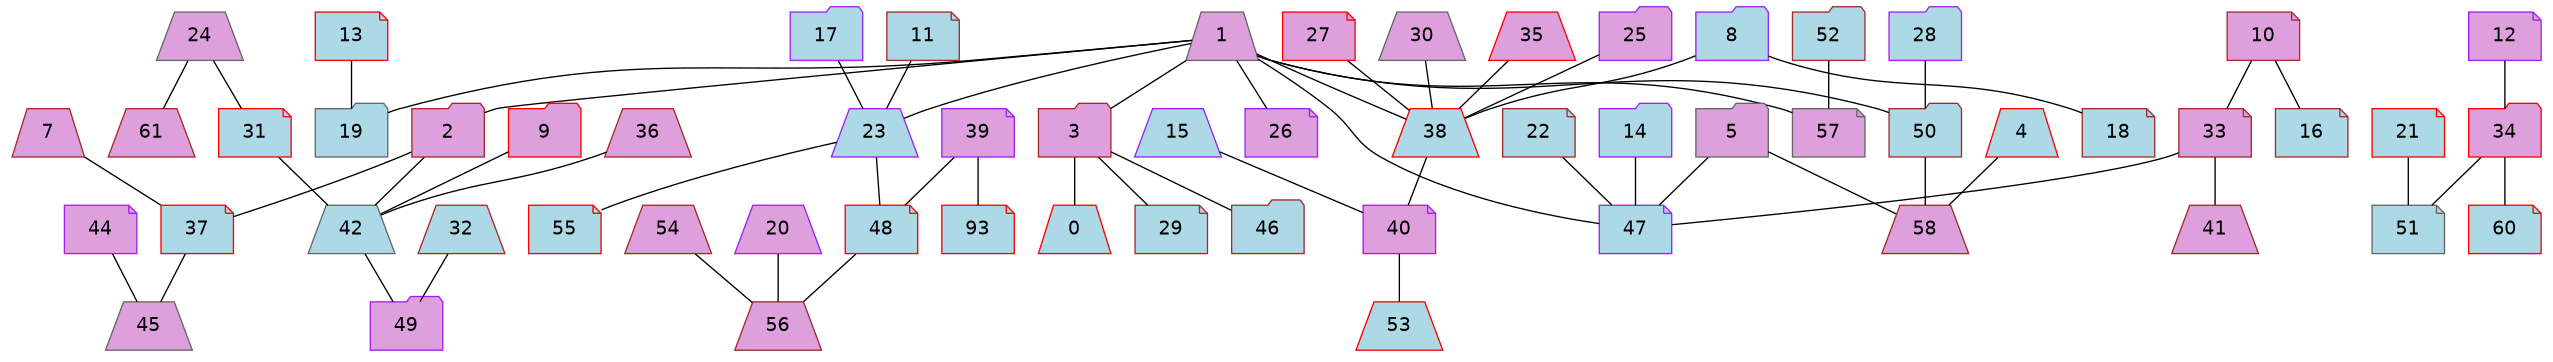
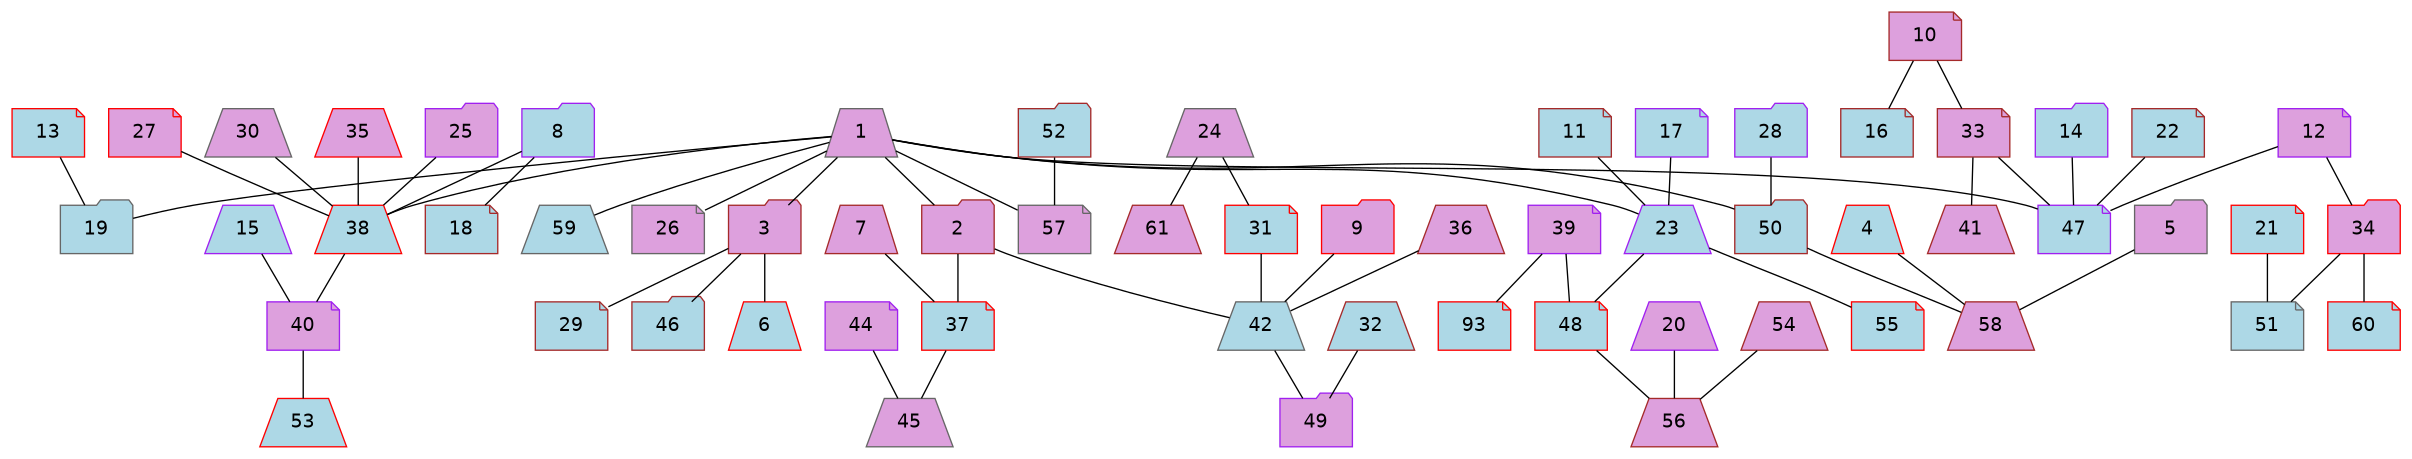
(826, 36) -> (1672, 133)
(1281, 133) -> (668, 229)
(1684, 181) -> (2194, 177)
none -> (565, 229)
(1075, 229) -> (765, 326)
